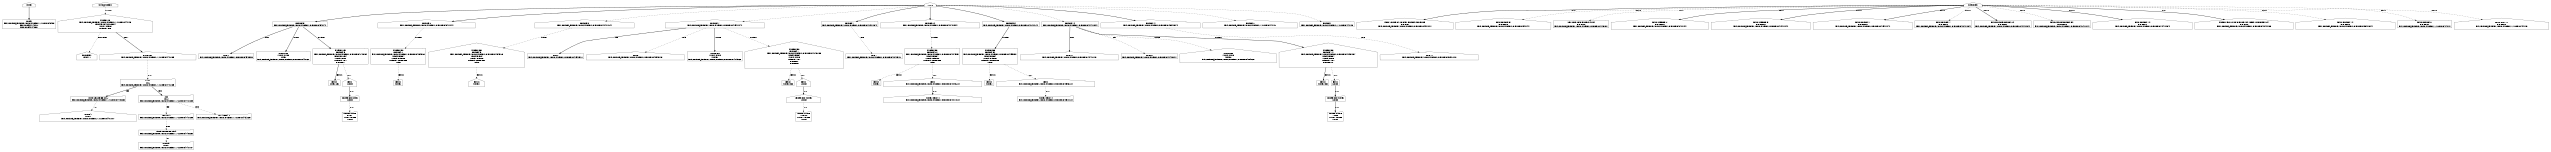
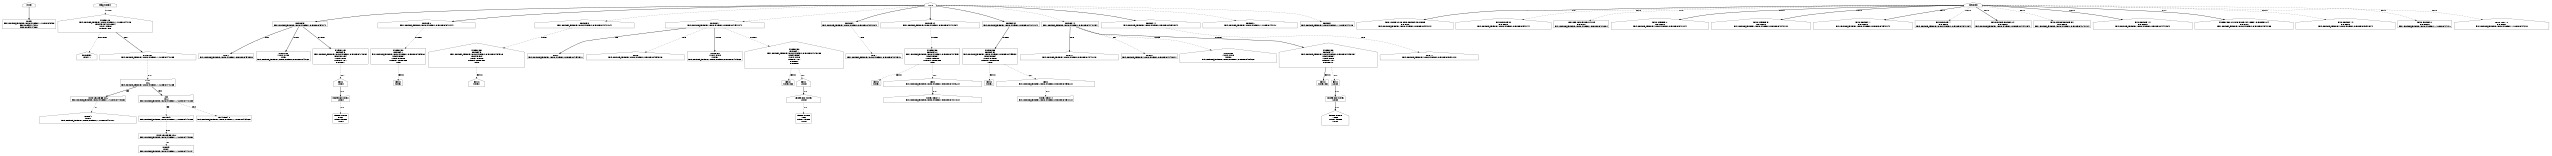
(105, 5) -> (105, 5)
(334, 83) -> none
(804, 117) -> (804, 119)
(1335, 117) -> (1335, 119)
